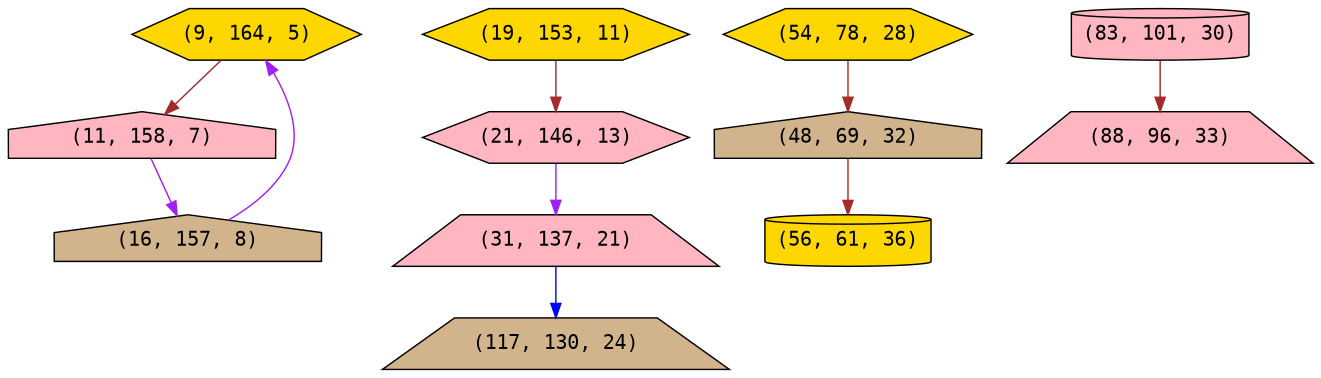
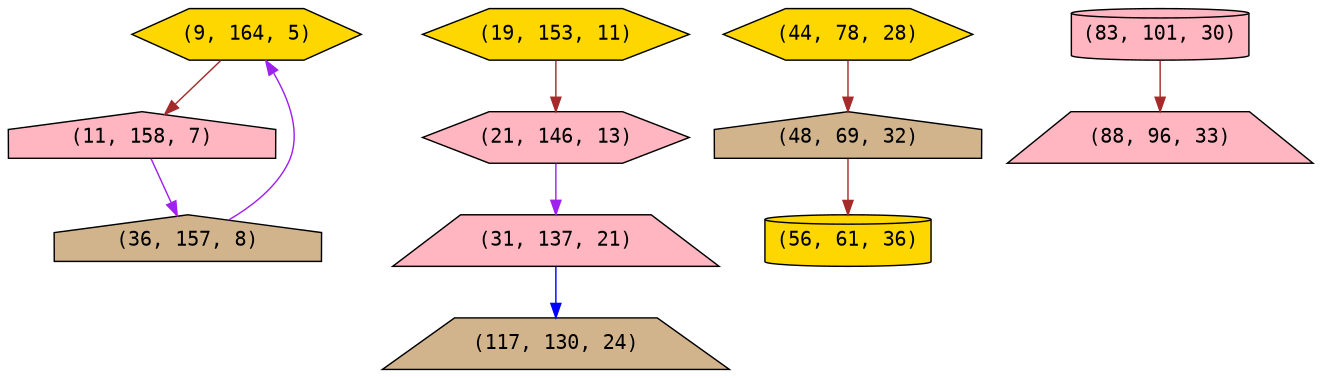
(848, 34) -> (848, 34)
(188, 241) -> (188, 241)
